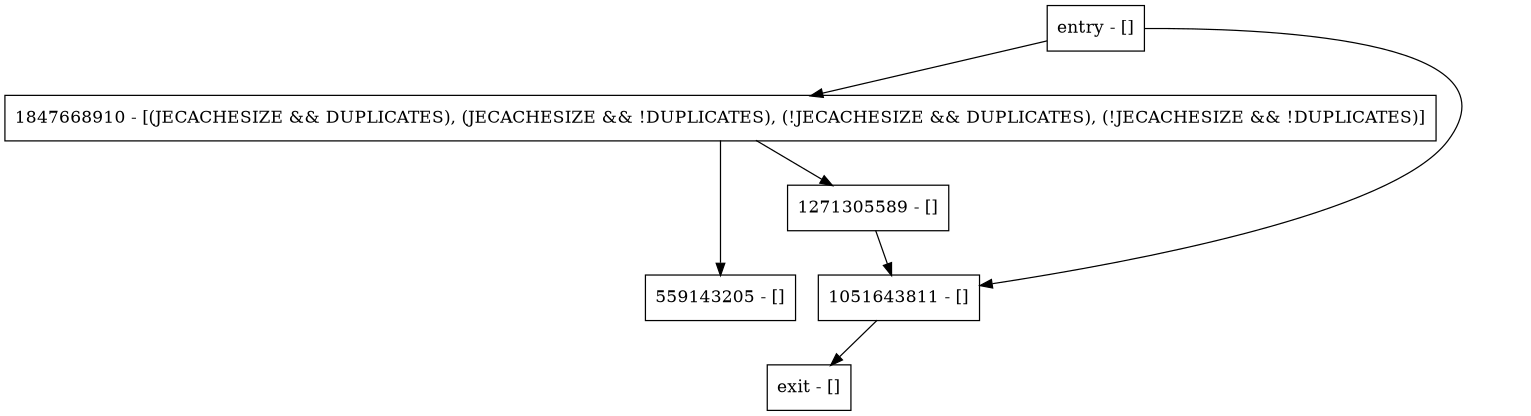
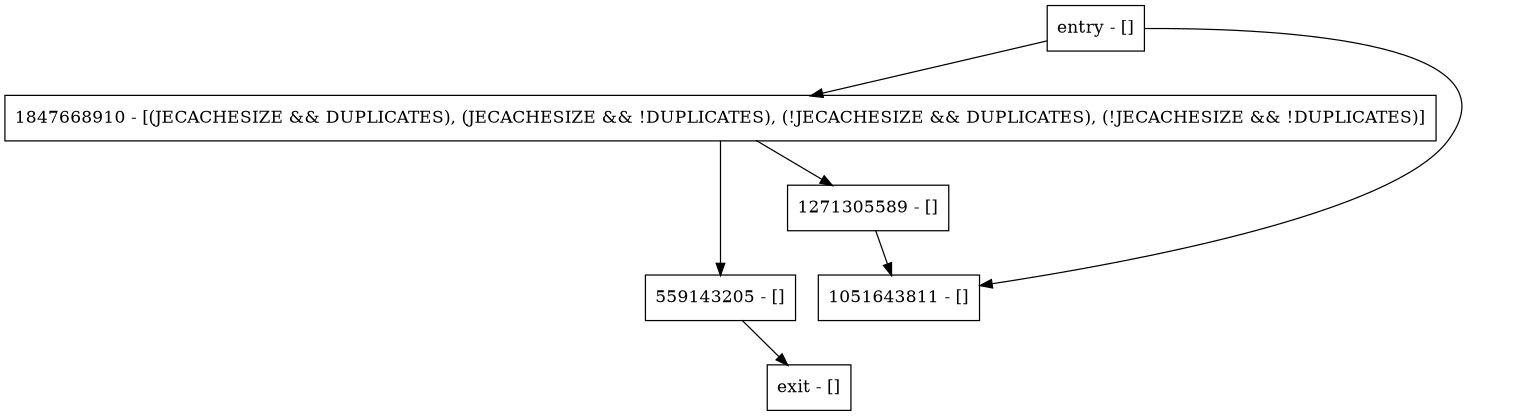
(858, 338) -> (760, 338)
